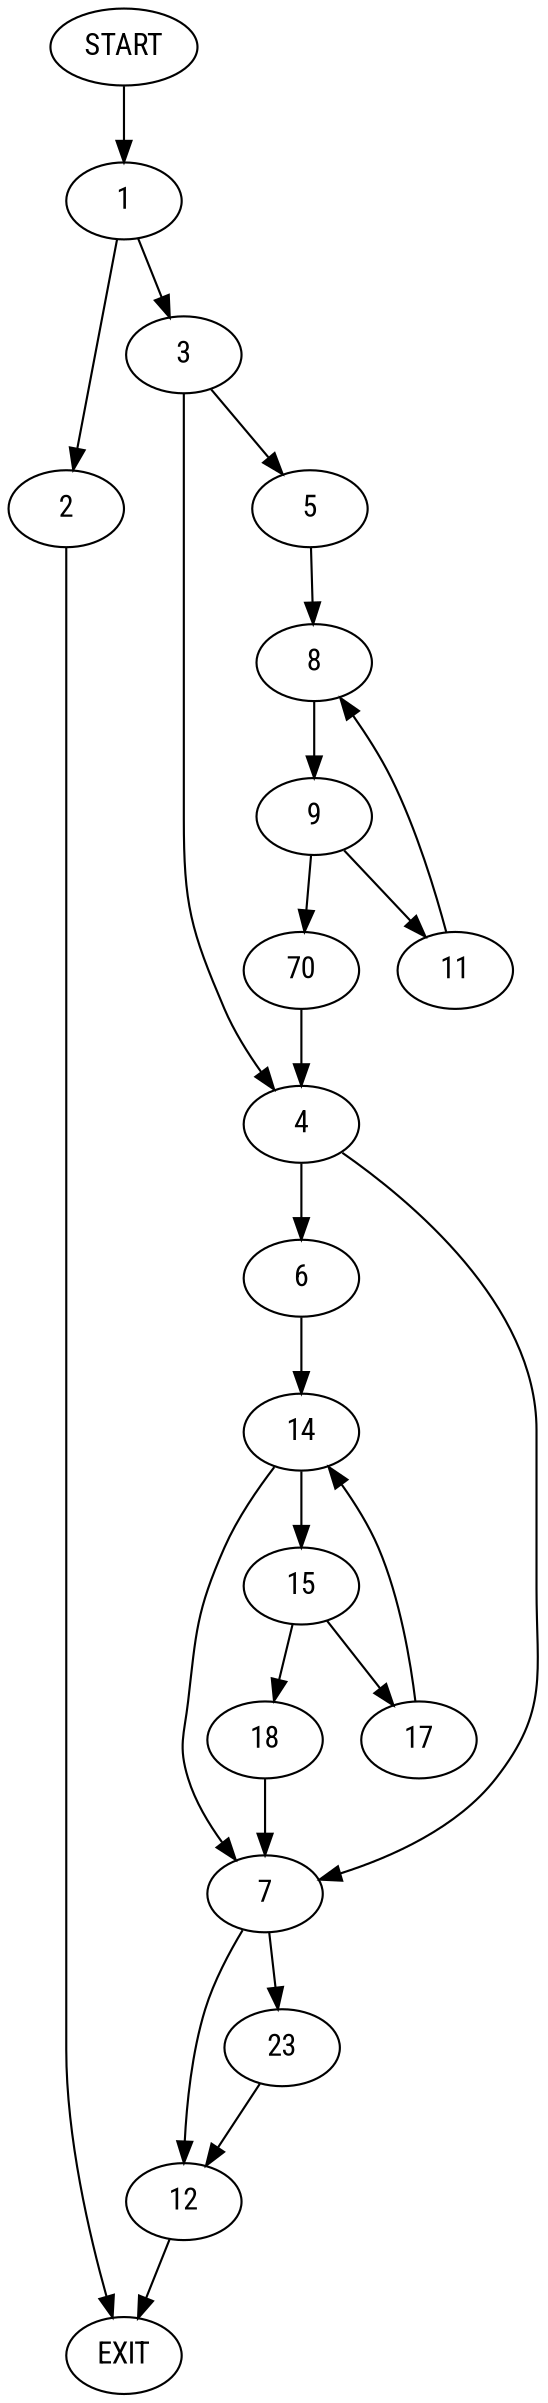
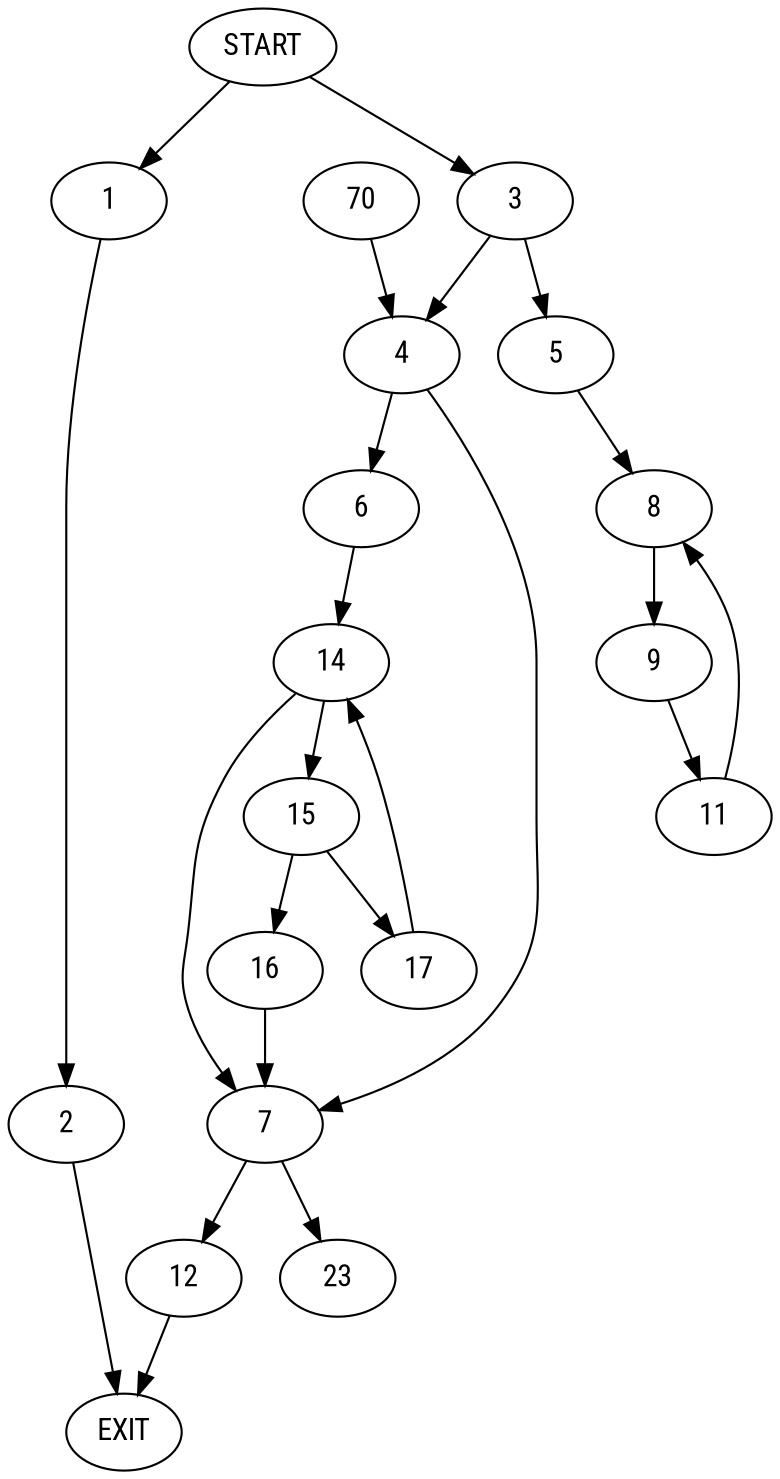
(150, 268) -> (382, 120)
(309, 883) -> none
(265, 1740) -> (265, 970)
(239, 2116) -> none
